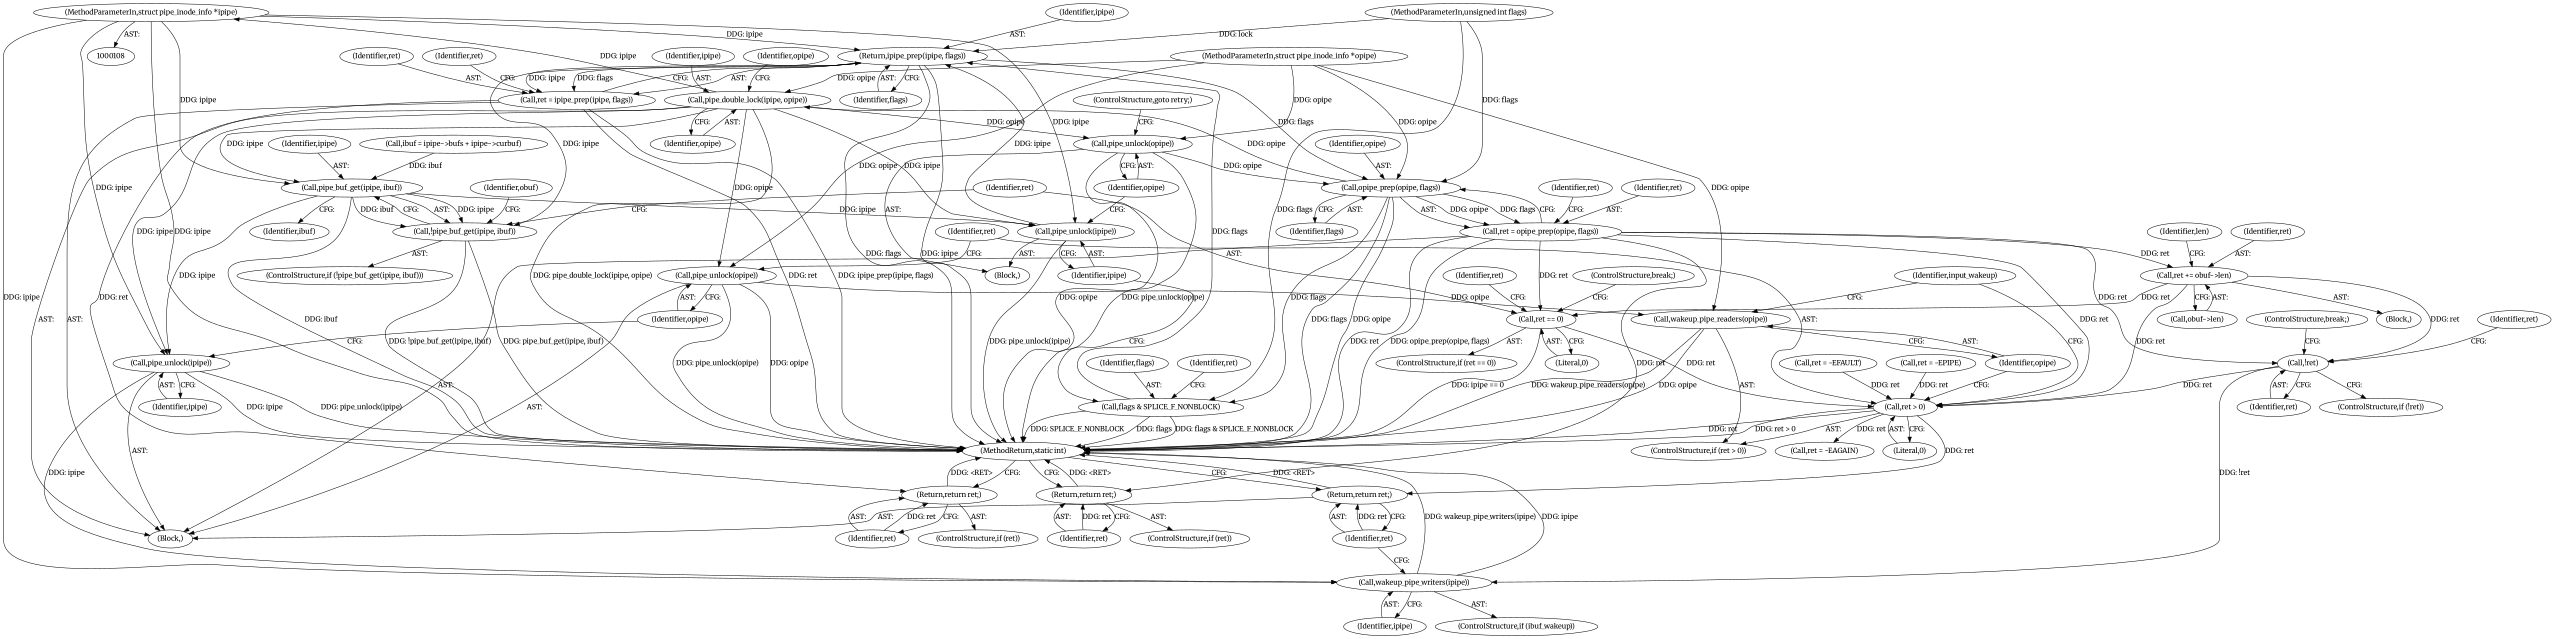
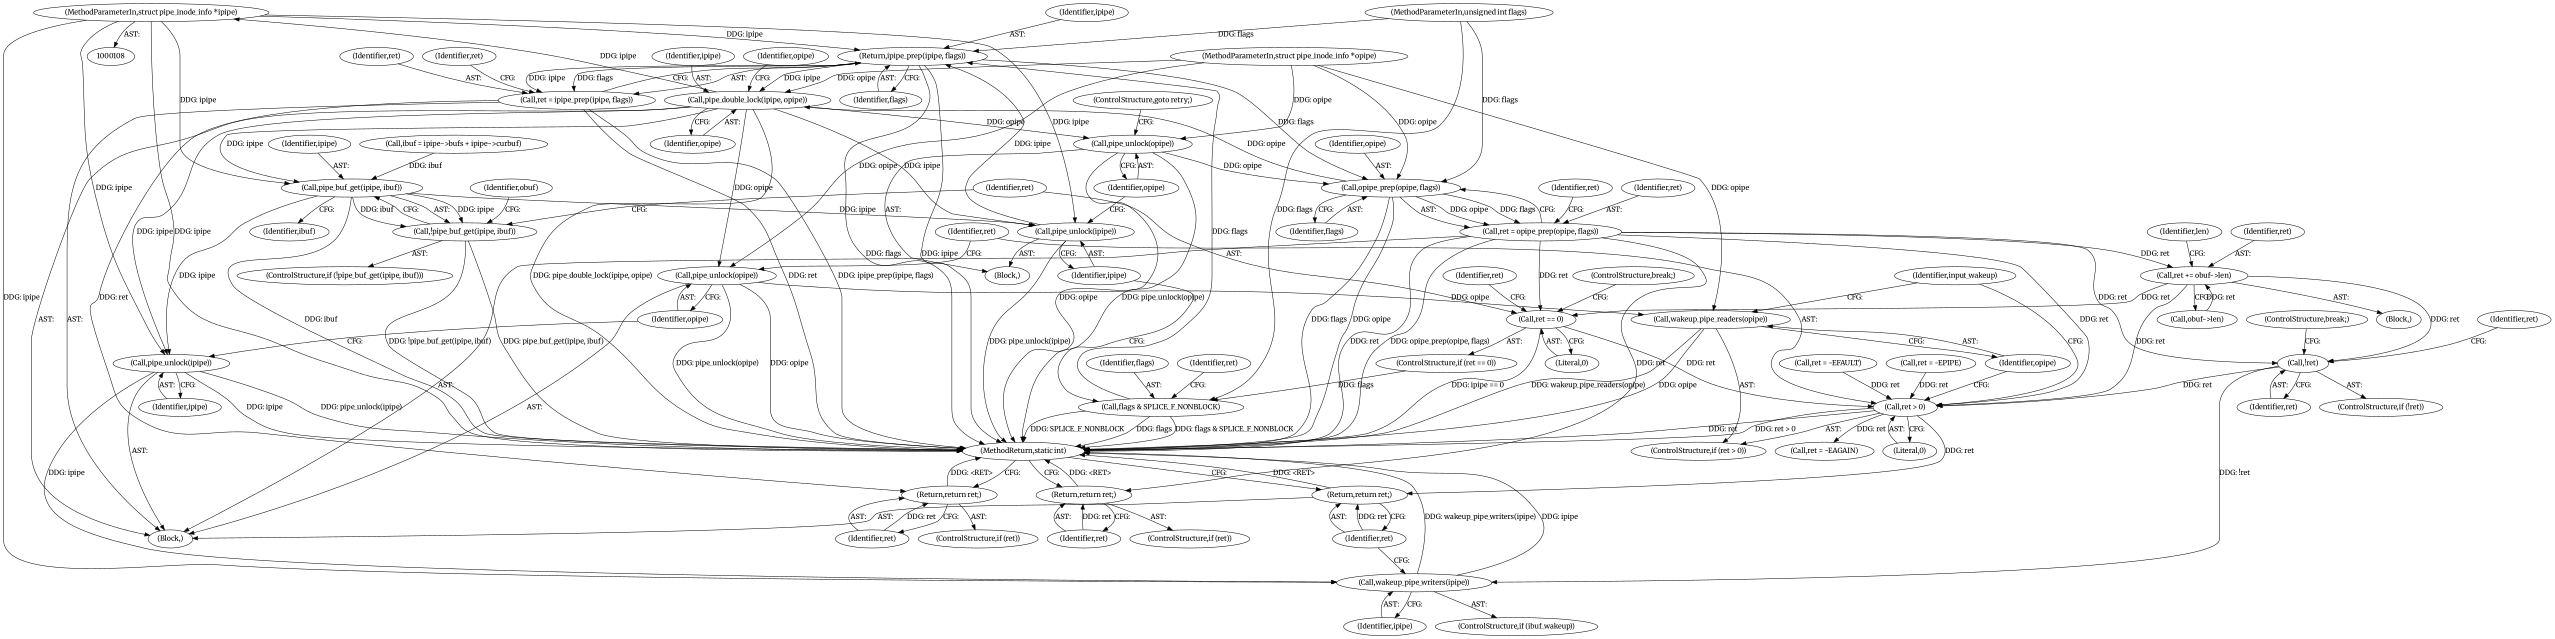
(1236, 35) -> (1236, 35)
(517, 76) -> (805, 70)
(1295, 288) -> (1316, 385)
(2221, 298) -> (2221, 298)
(2355, 385) -> (2355, 385)
